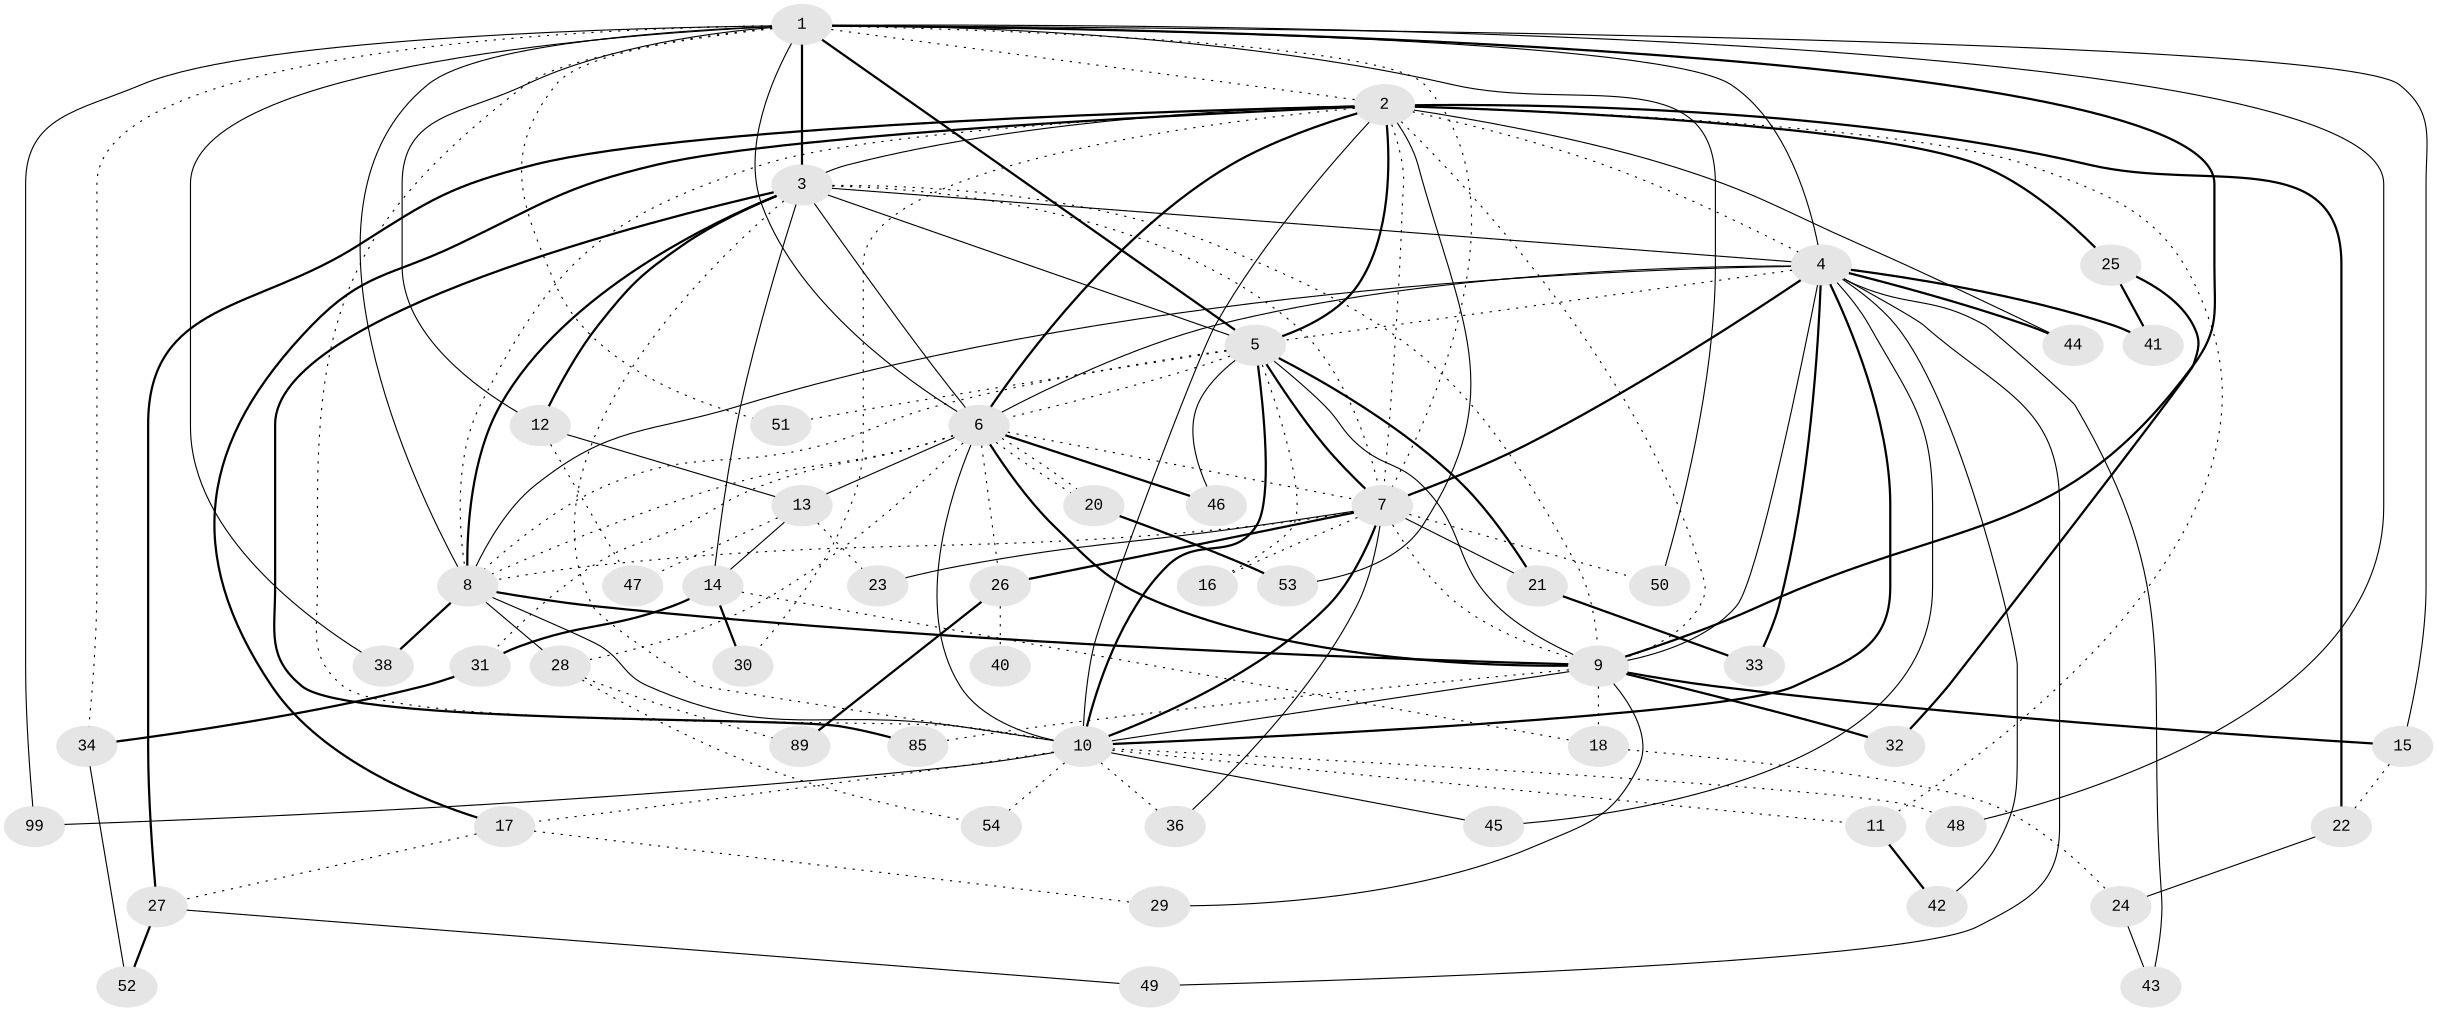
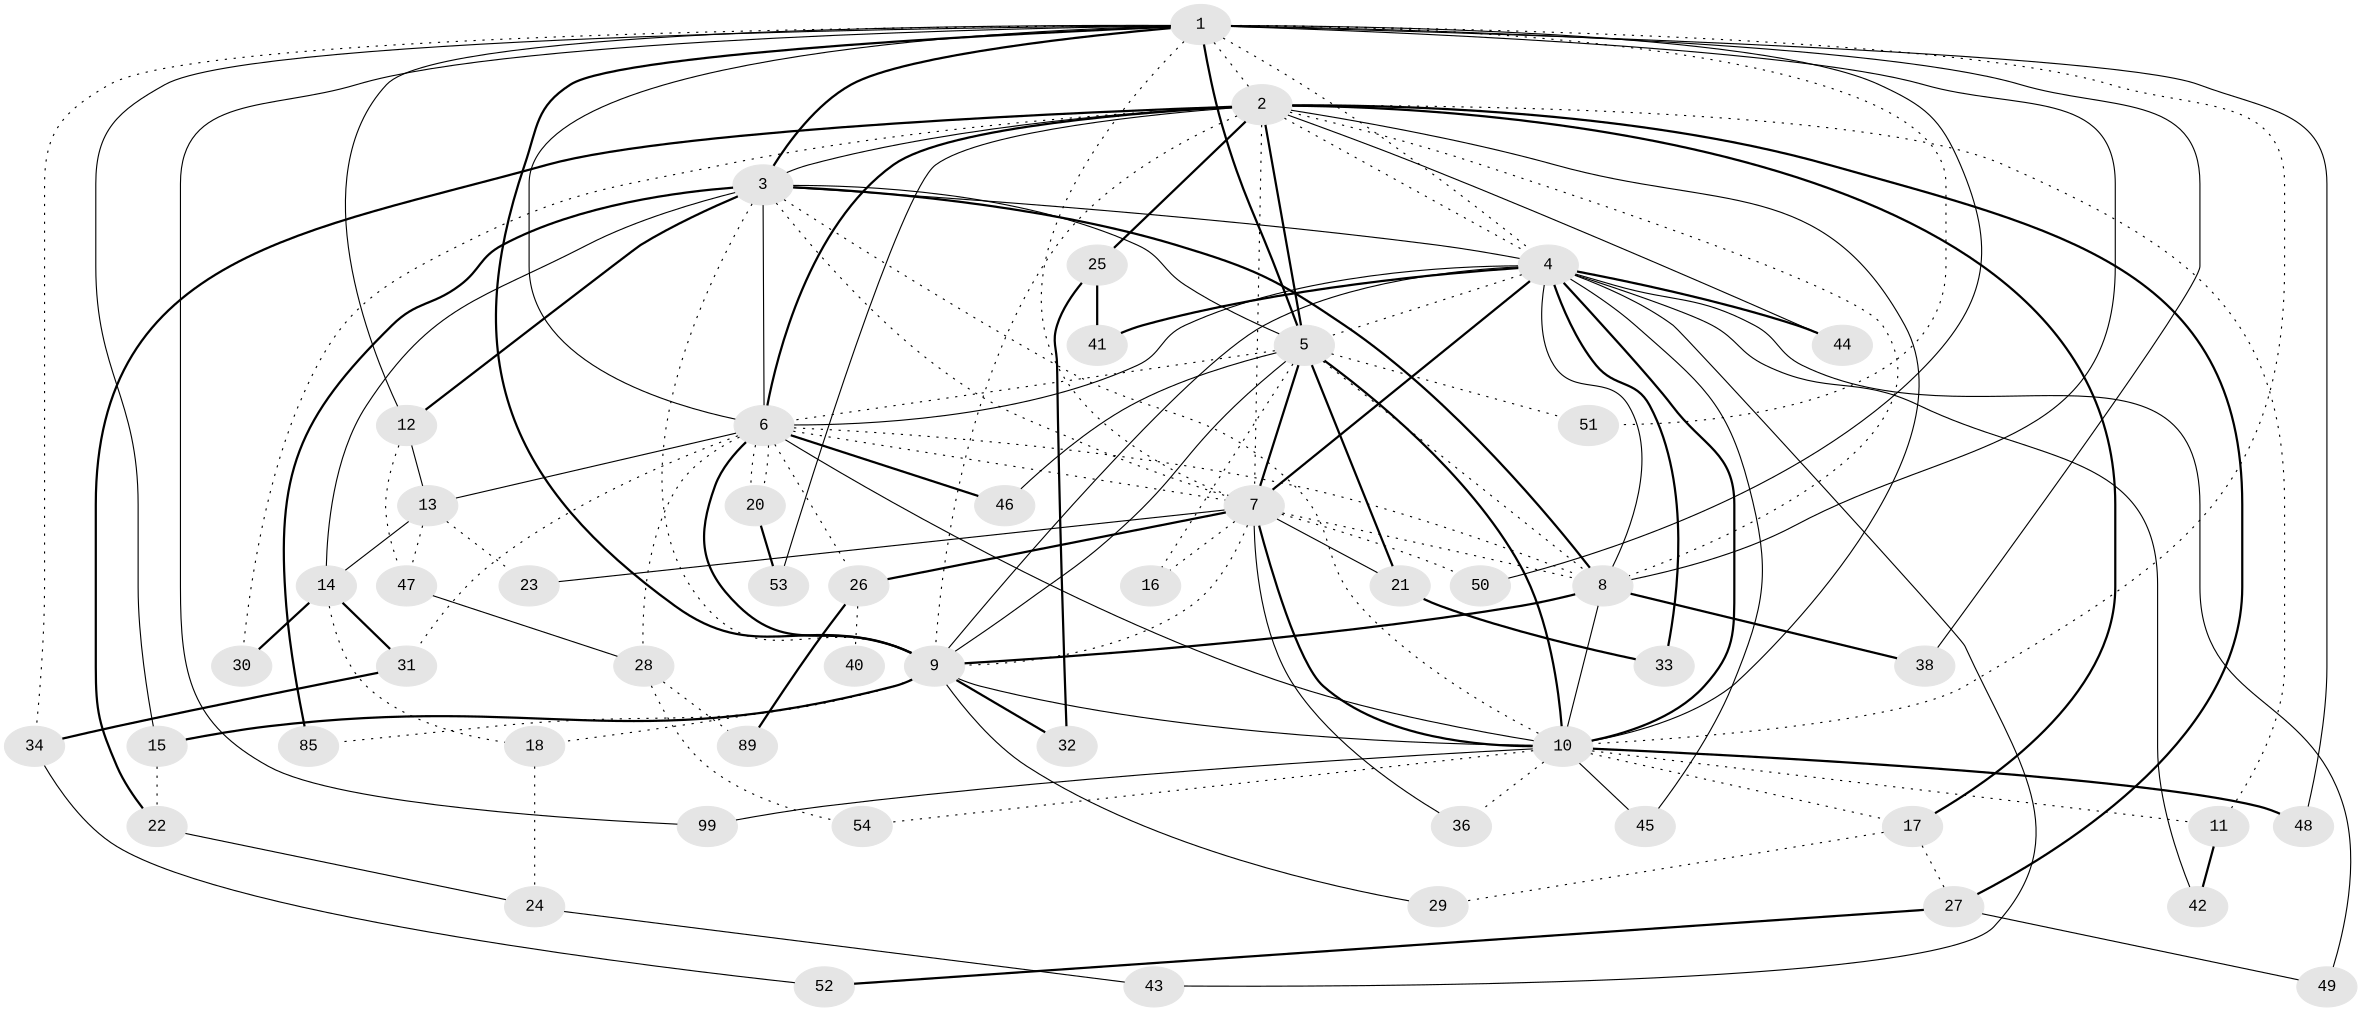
(1621, 60) -> (1396, 148)
(510, 623) -> (525, 626)
(1524, 772) -> (1938, 769)
